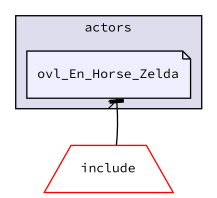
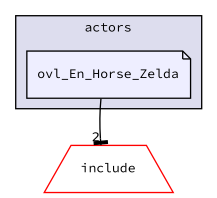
(118, 125) -> (100, 119)
